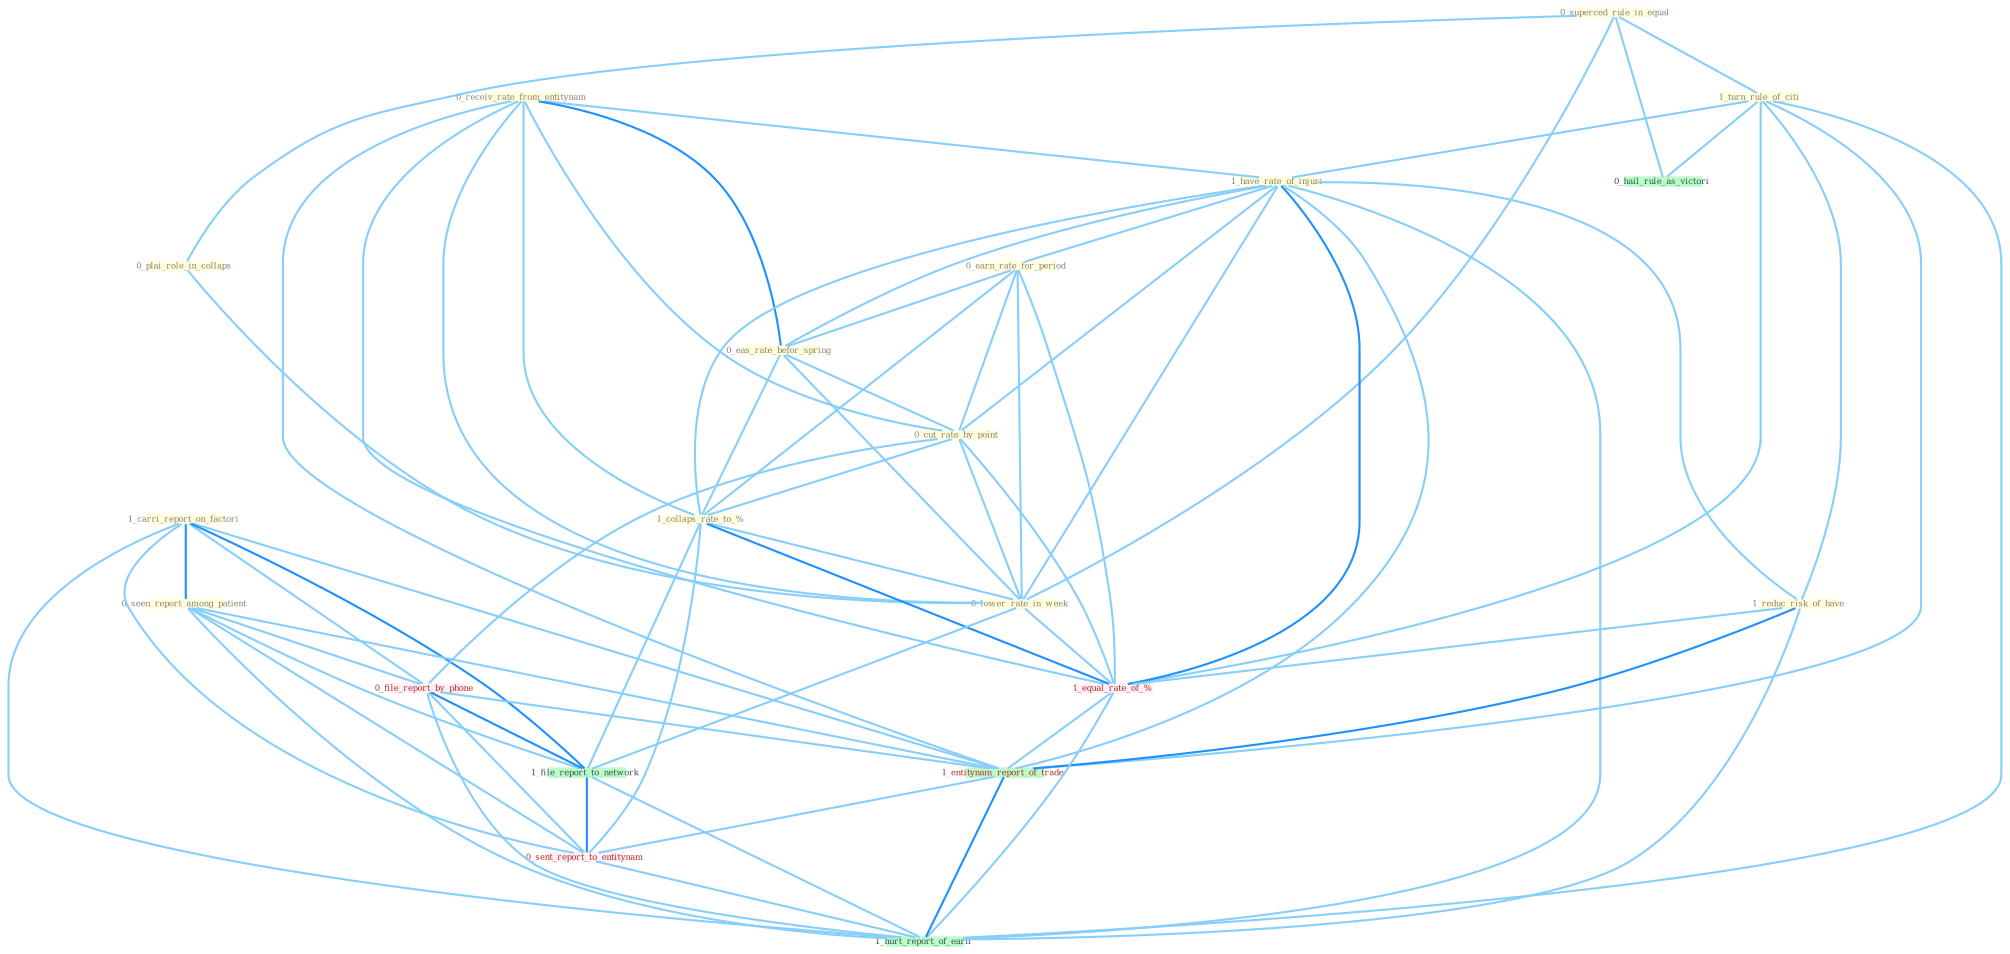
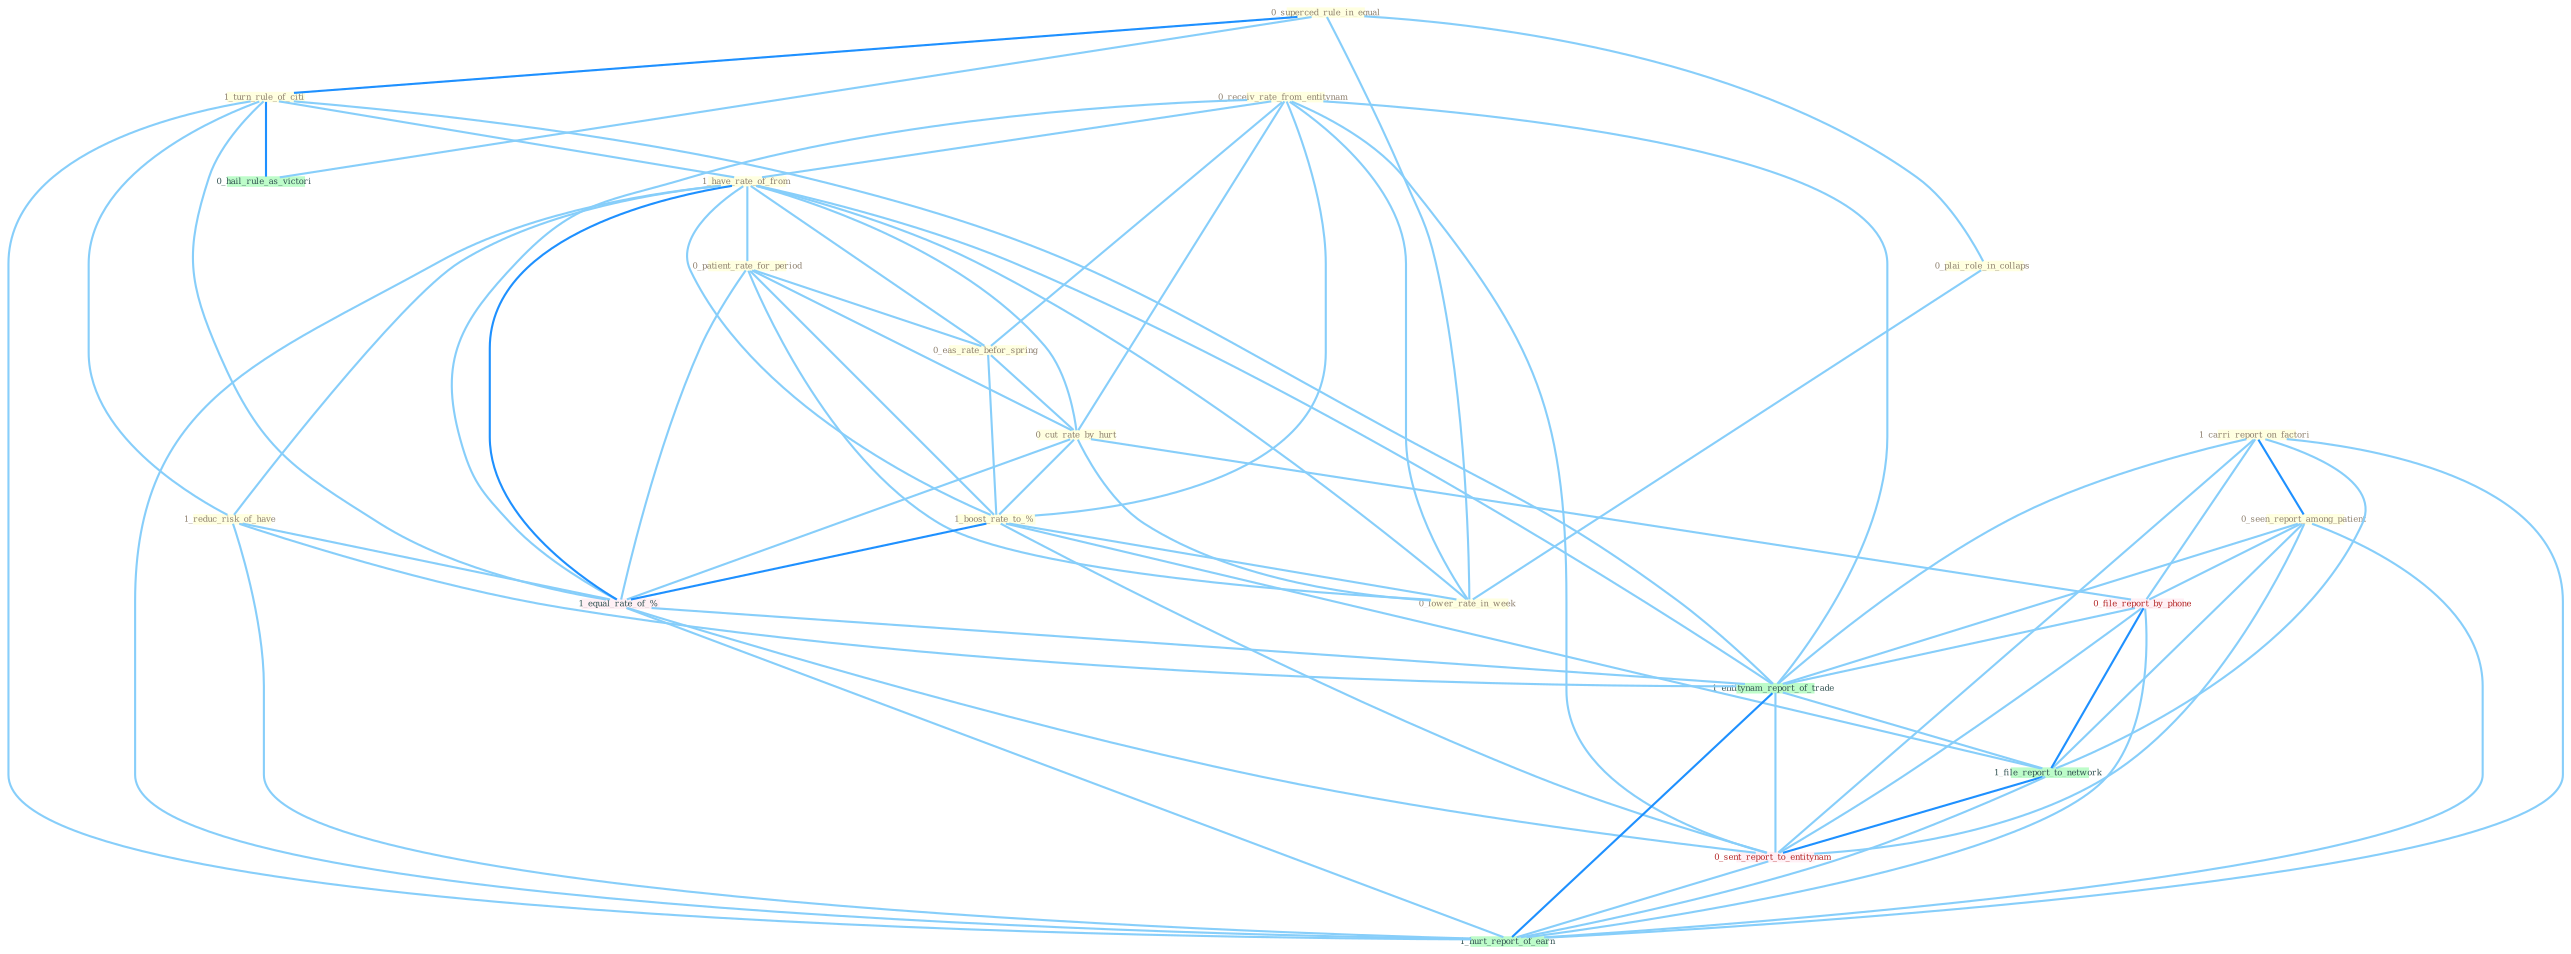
(1688, 55) -> (796, 55)
(1712, 139) -> (266, 139)
(710, 174) -> (1137, 224)
(1279, 182) -> (747, 182)
(1018, 266) -> (747, 266)
(958, 435) -> (1077, 435)
(902, 477) -> none
none -> (1560, 481)
(701, 519) -> (996, 519)
(398, 630) -> (2286, 626)
(1068, 646) -> (1185, 760)
(815, 684) -> (1913, 730)
(1115, 688) -> (621, 604)
(1440, 715) -> (981, 656)
(1005, 773) -> (1775, 688)
